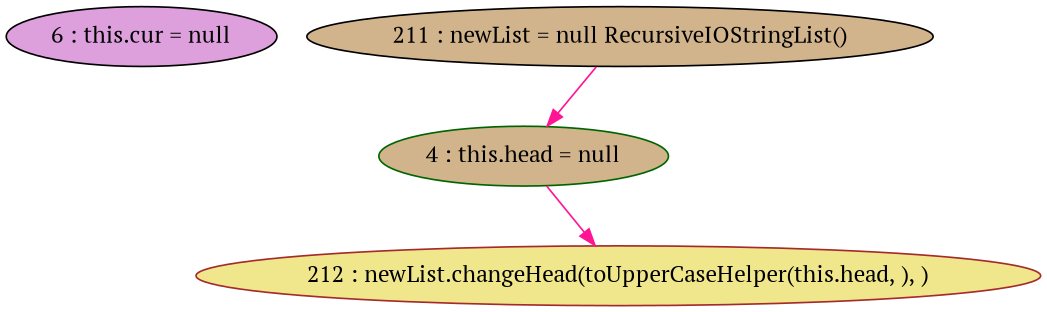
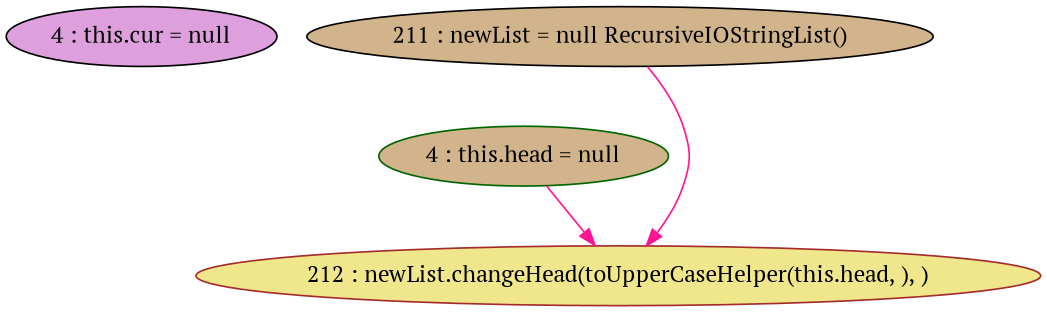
(142, 37) -> (142, 37)
(577, 90) -> (689, 148)
